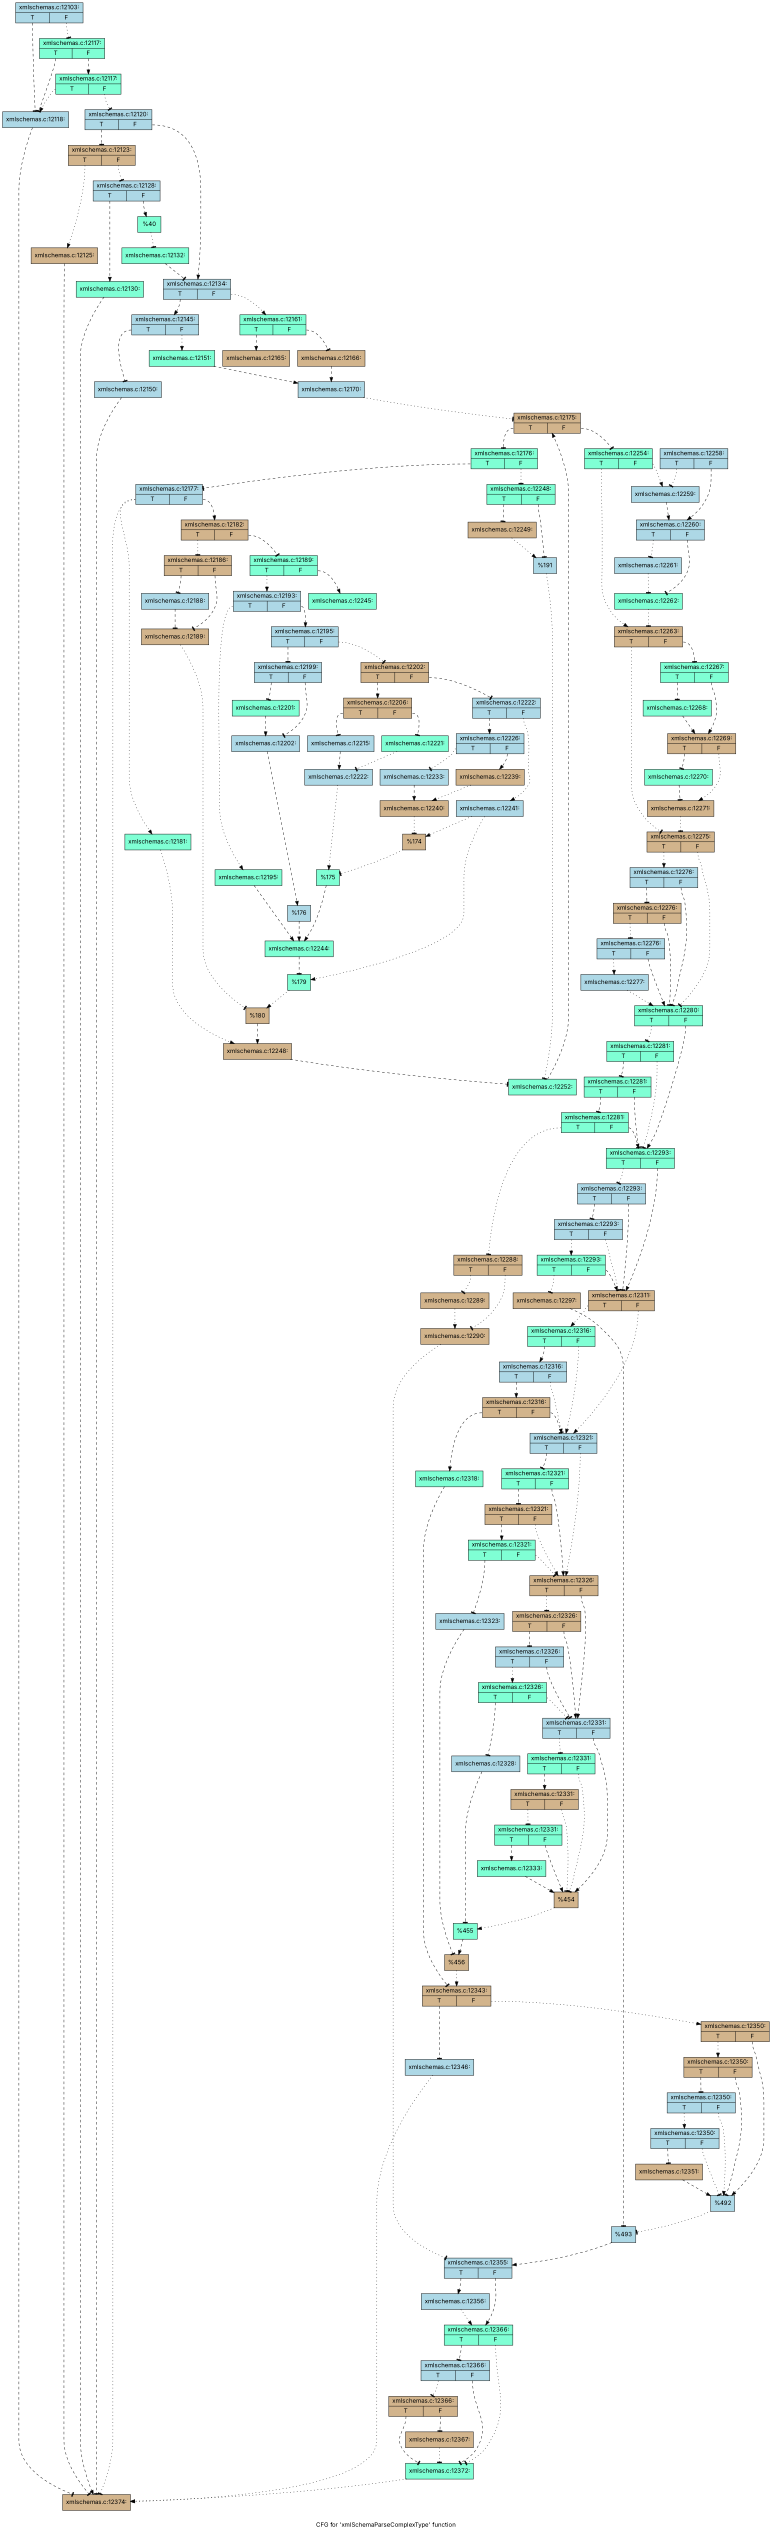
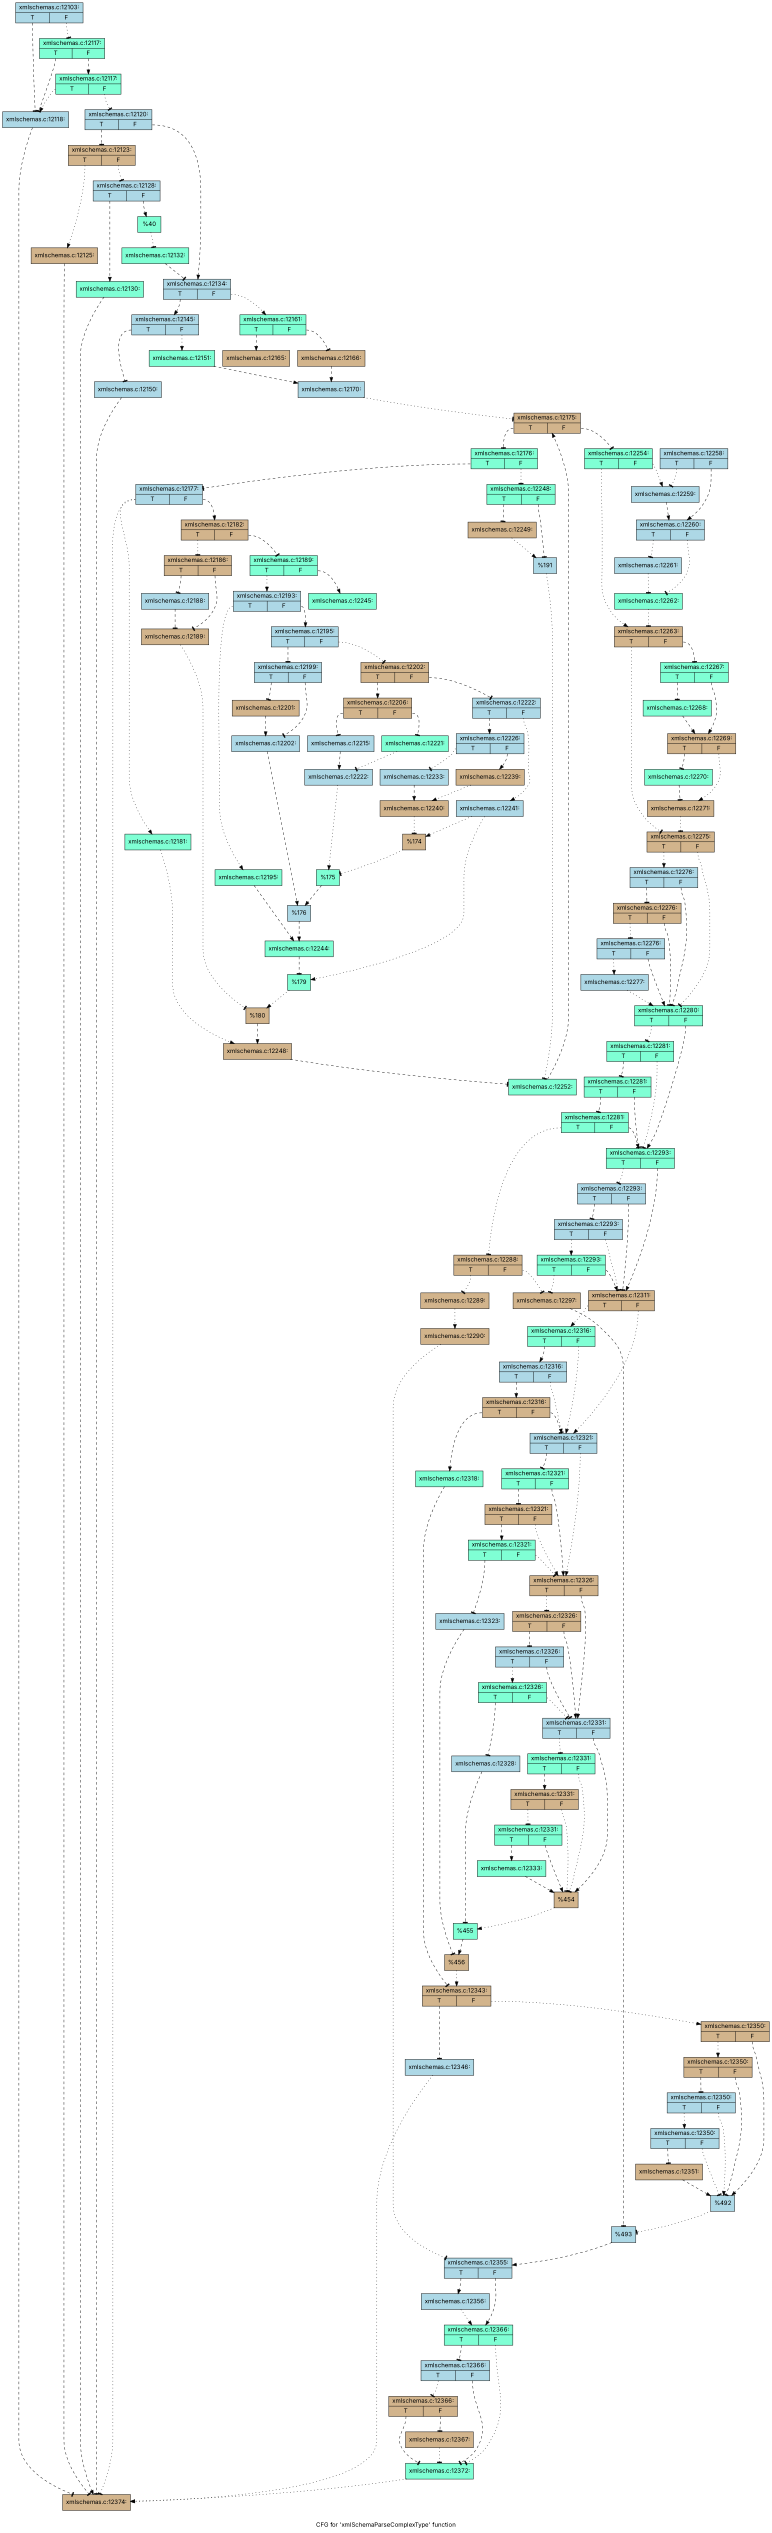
(688, 570) -> (688, 570)
(266, 708) -> (266, 708)
(319, 912) -> (315, 894)
(497, 1306) -> (534, 1279)
